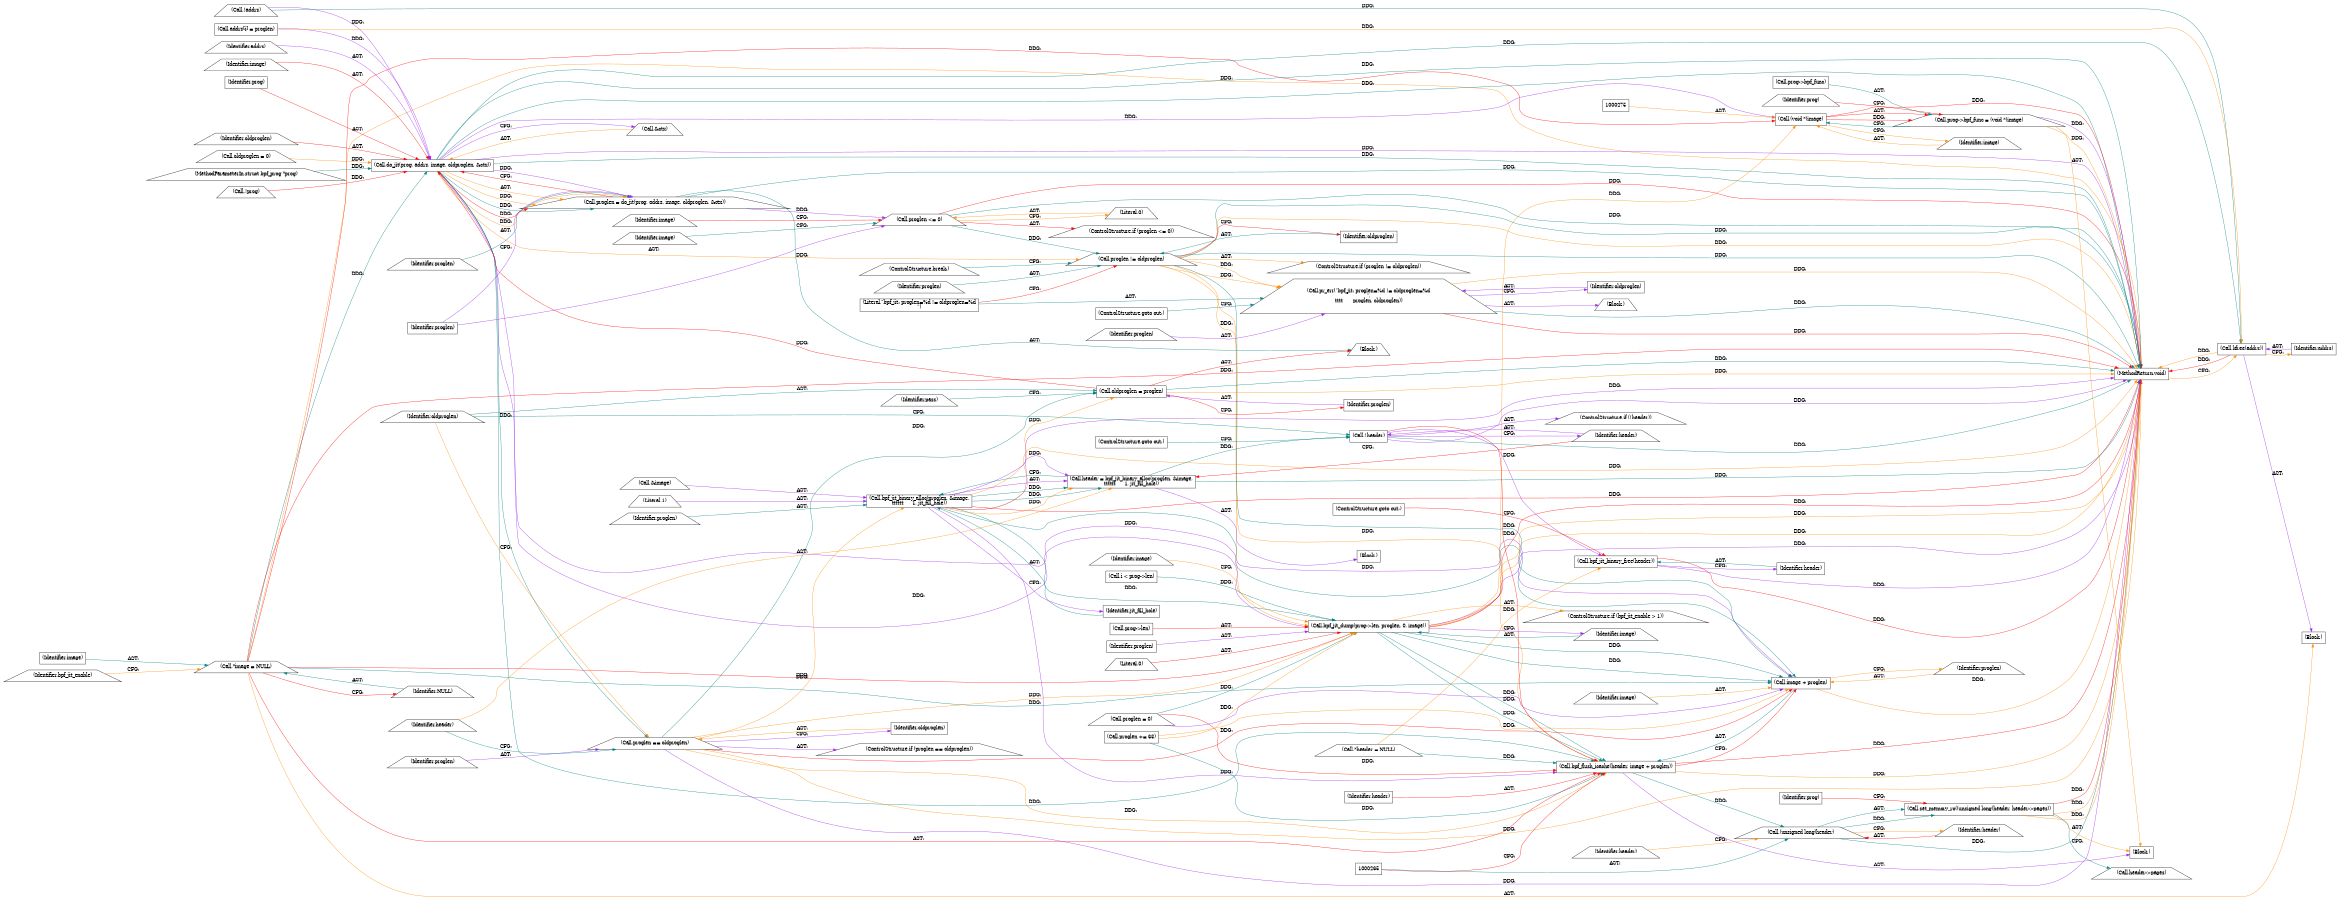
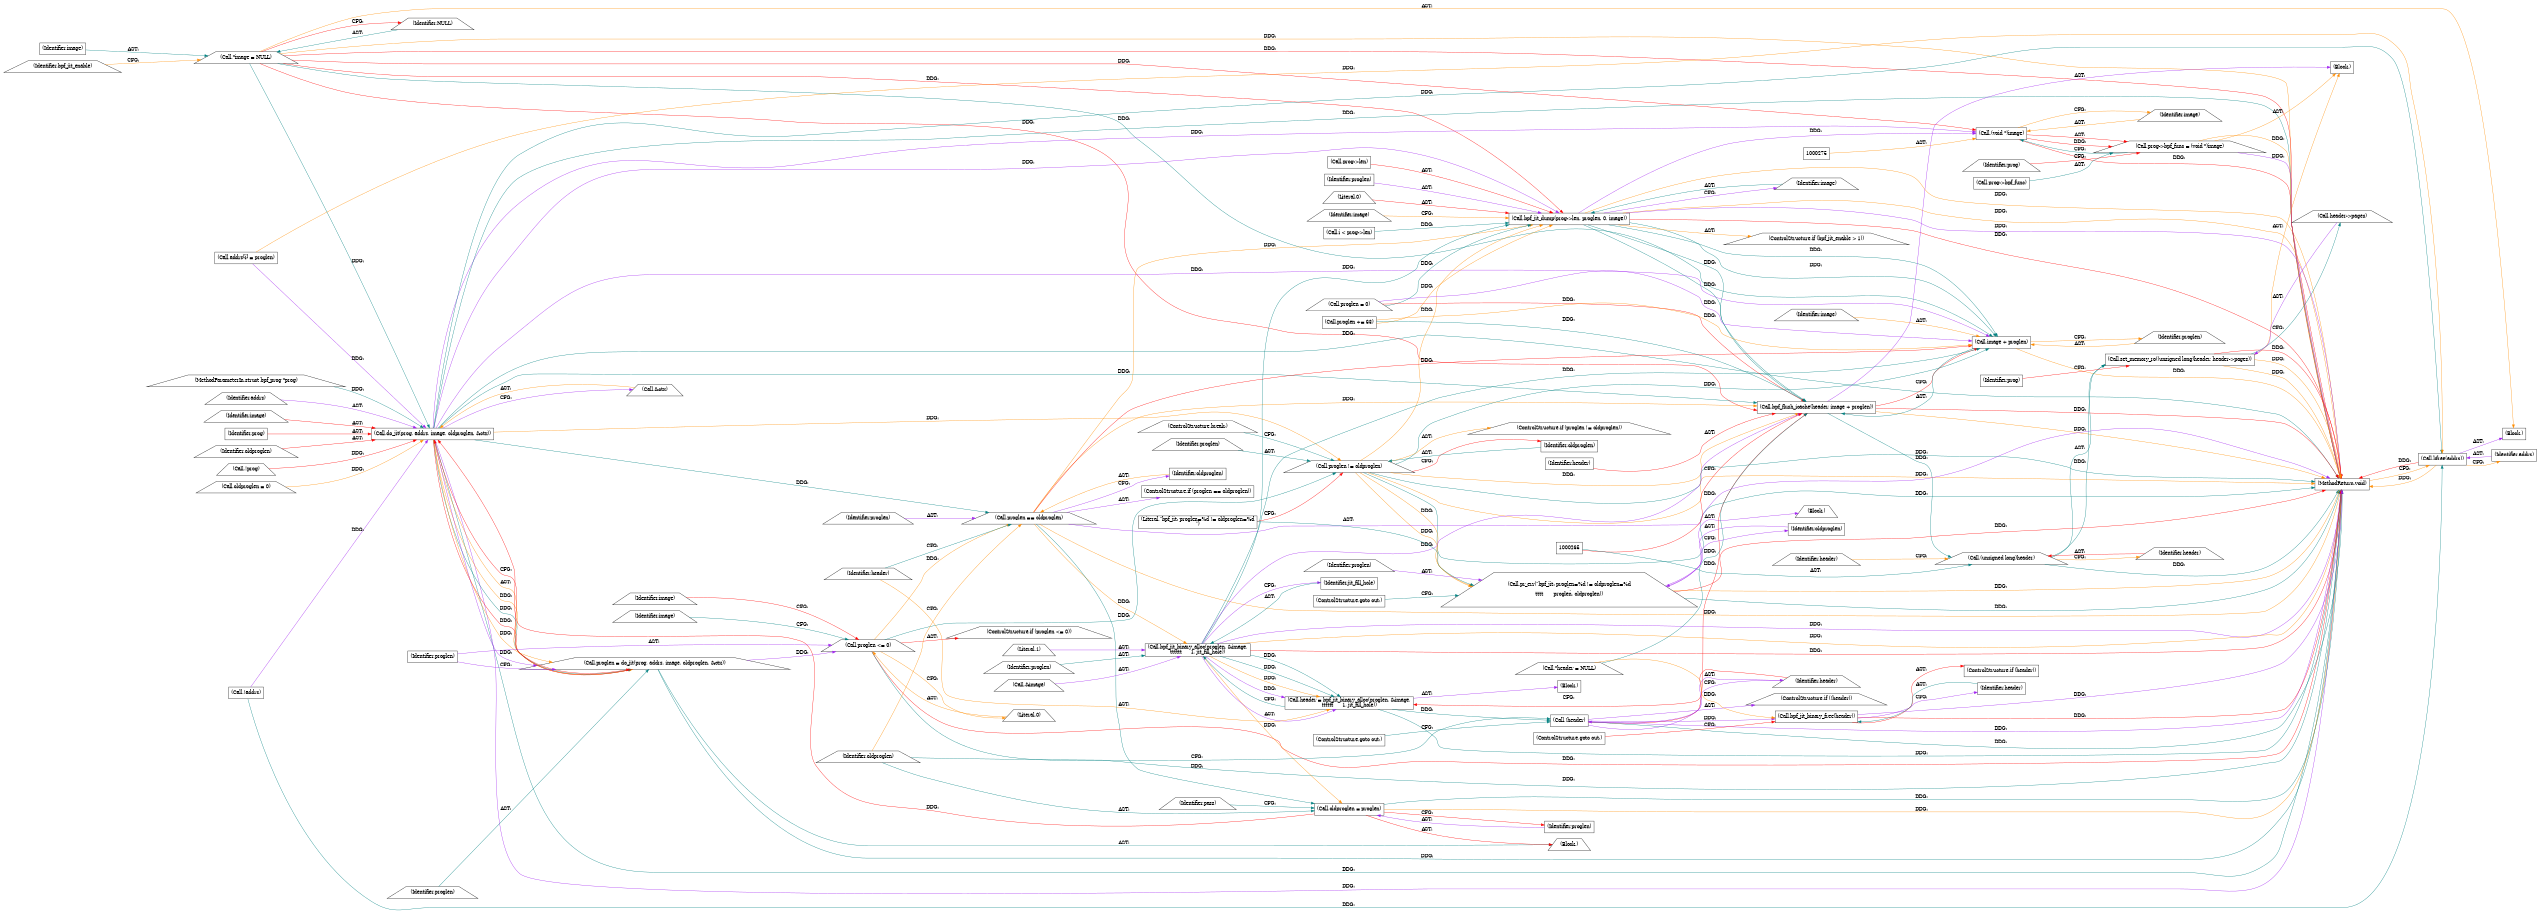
(246, 10) -> (246, 693)
(1504, 270) -> (1768, 139)
none -> (2292, 286)
none -> (929, 569)
none -> (2001, 671)
(919, 750) -> (1198, 492)
(919, 839) -> (1029, 122)
